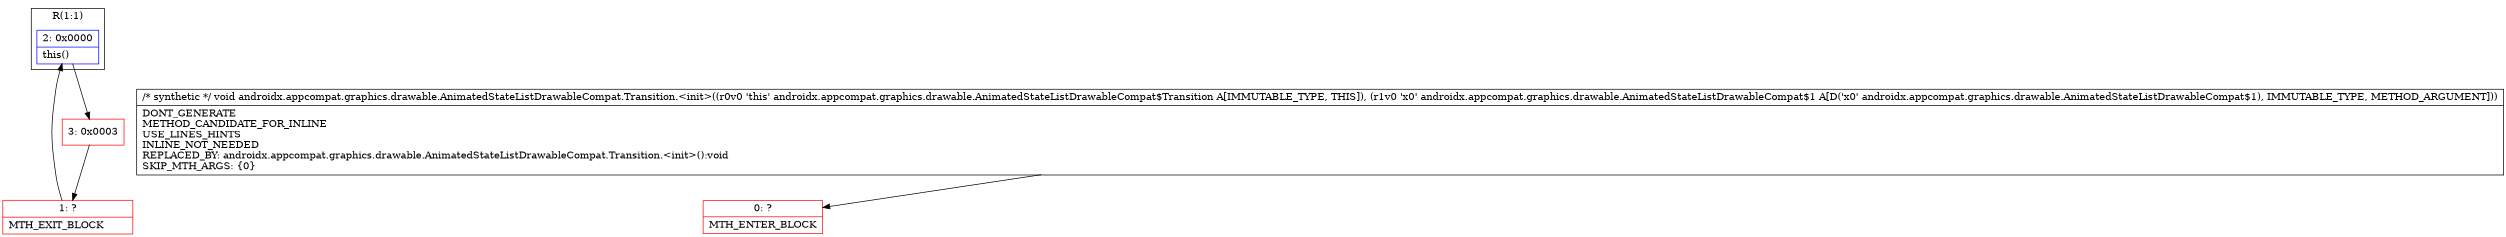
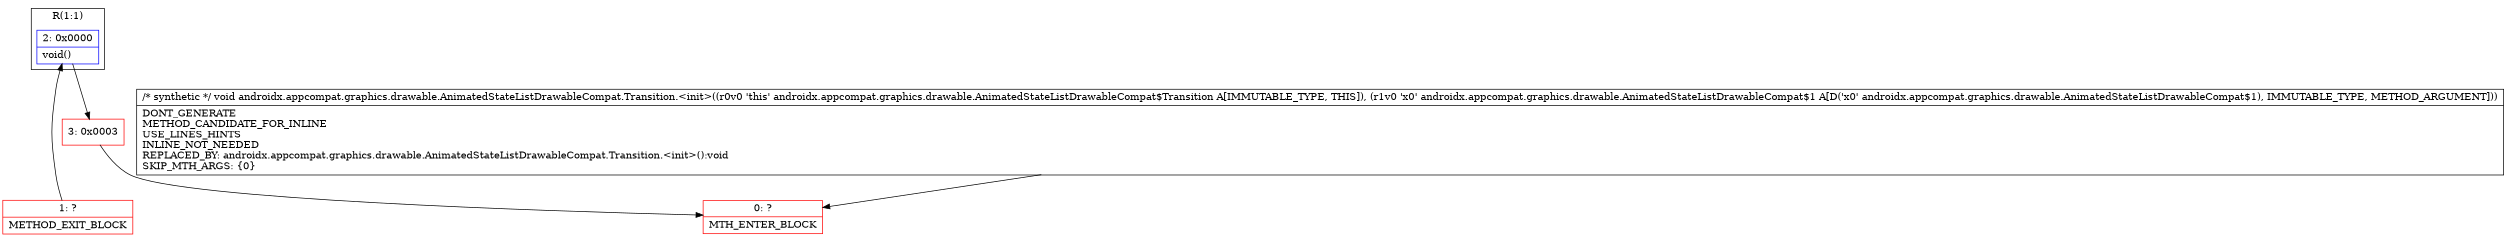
(56, 55) -> (57, 55)
(82, 169) -> (391, 203)
(56, 225) -> (68, 225)
